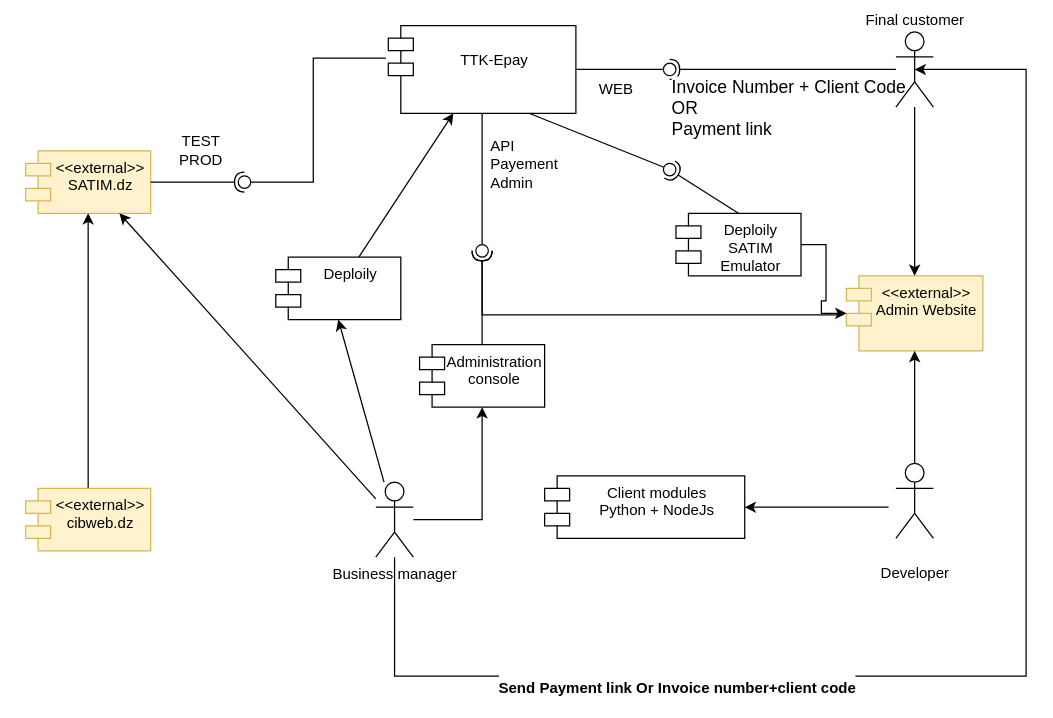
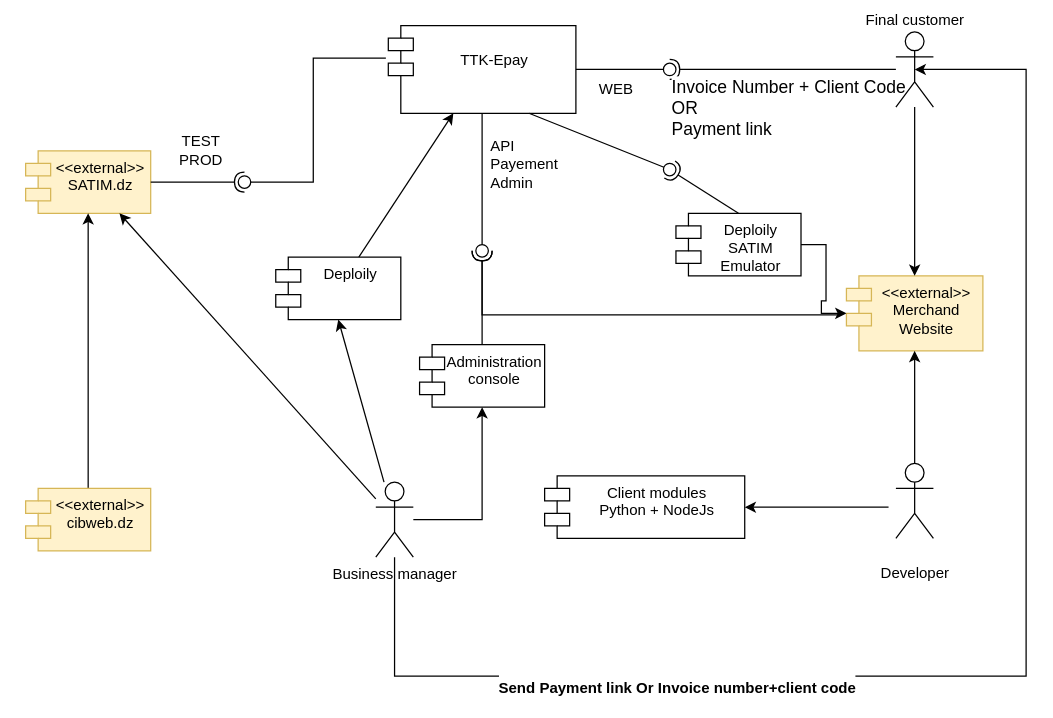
(926, 302) -> (926, 311)
